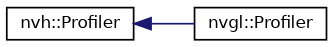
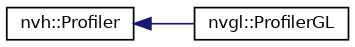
(261, 24) -> (272, 24)
